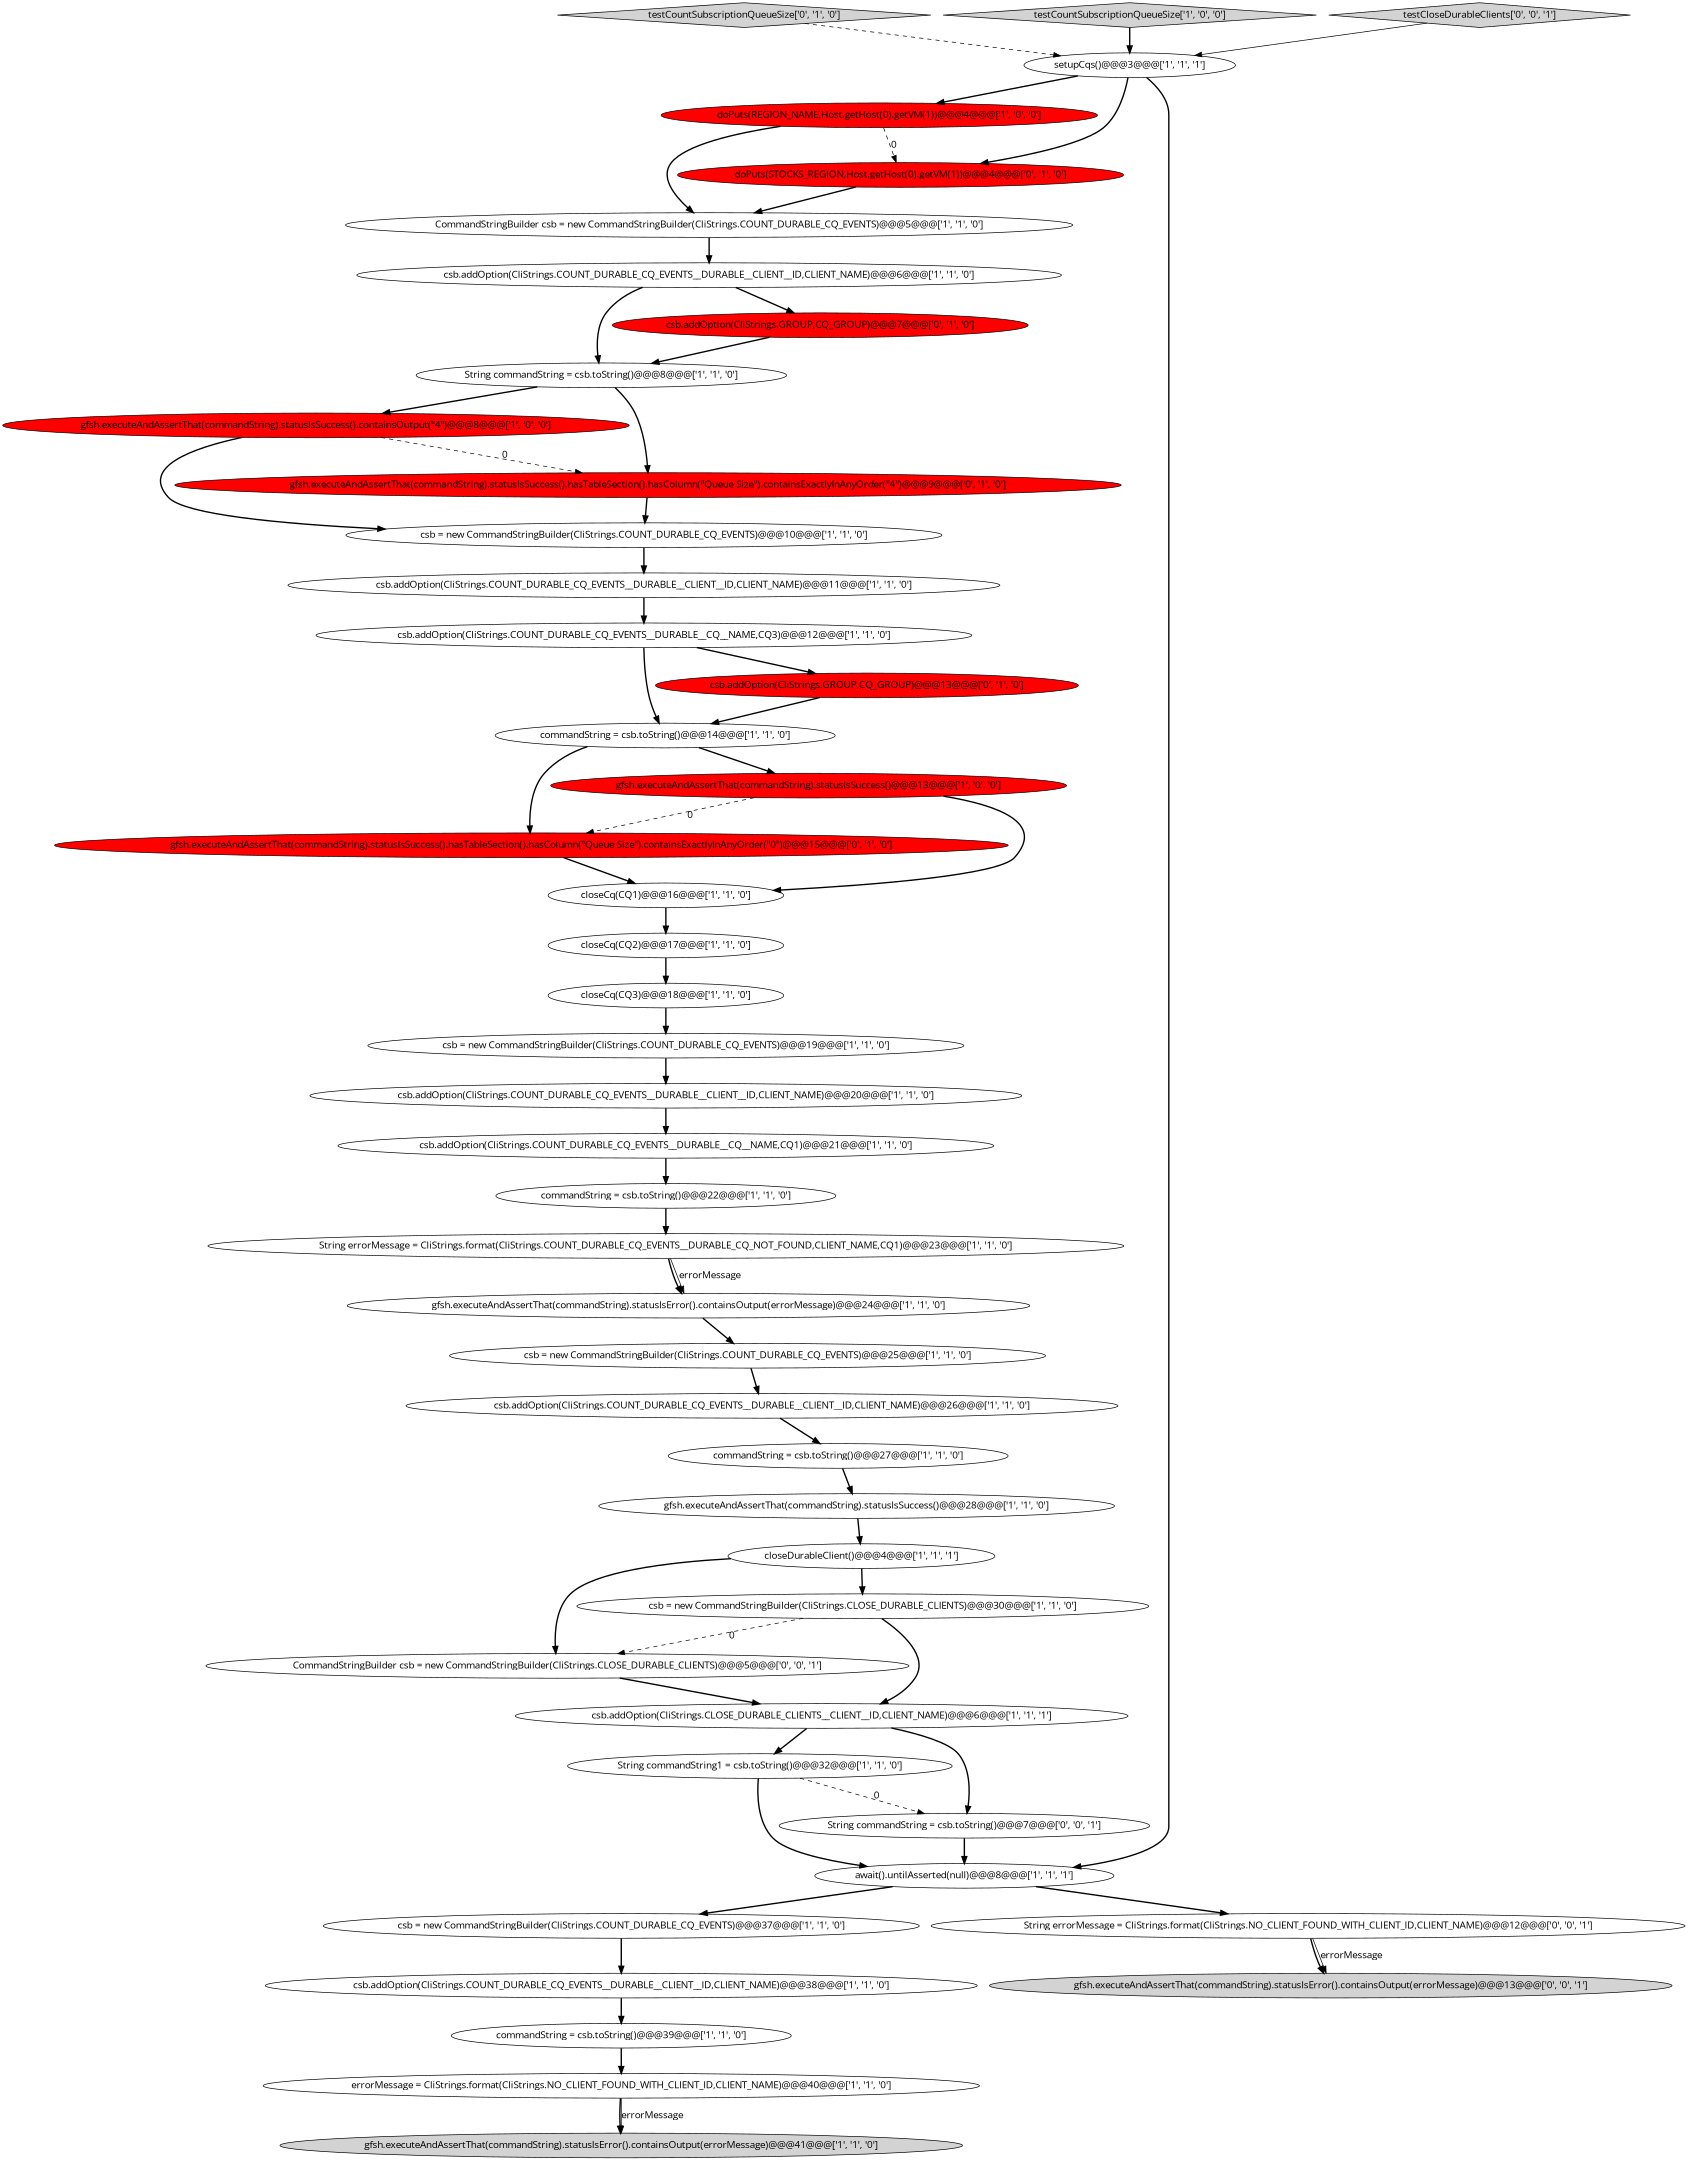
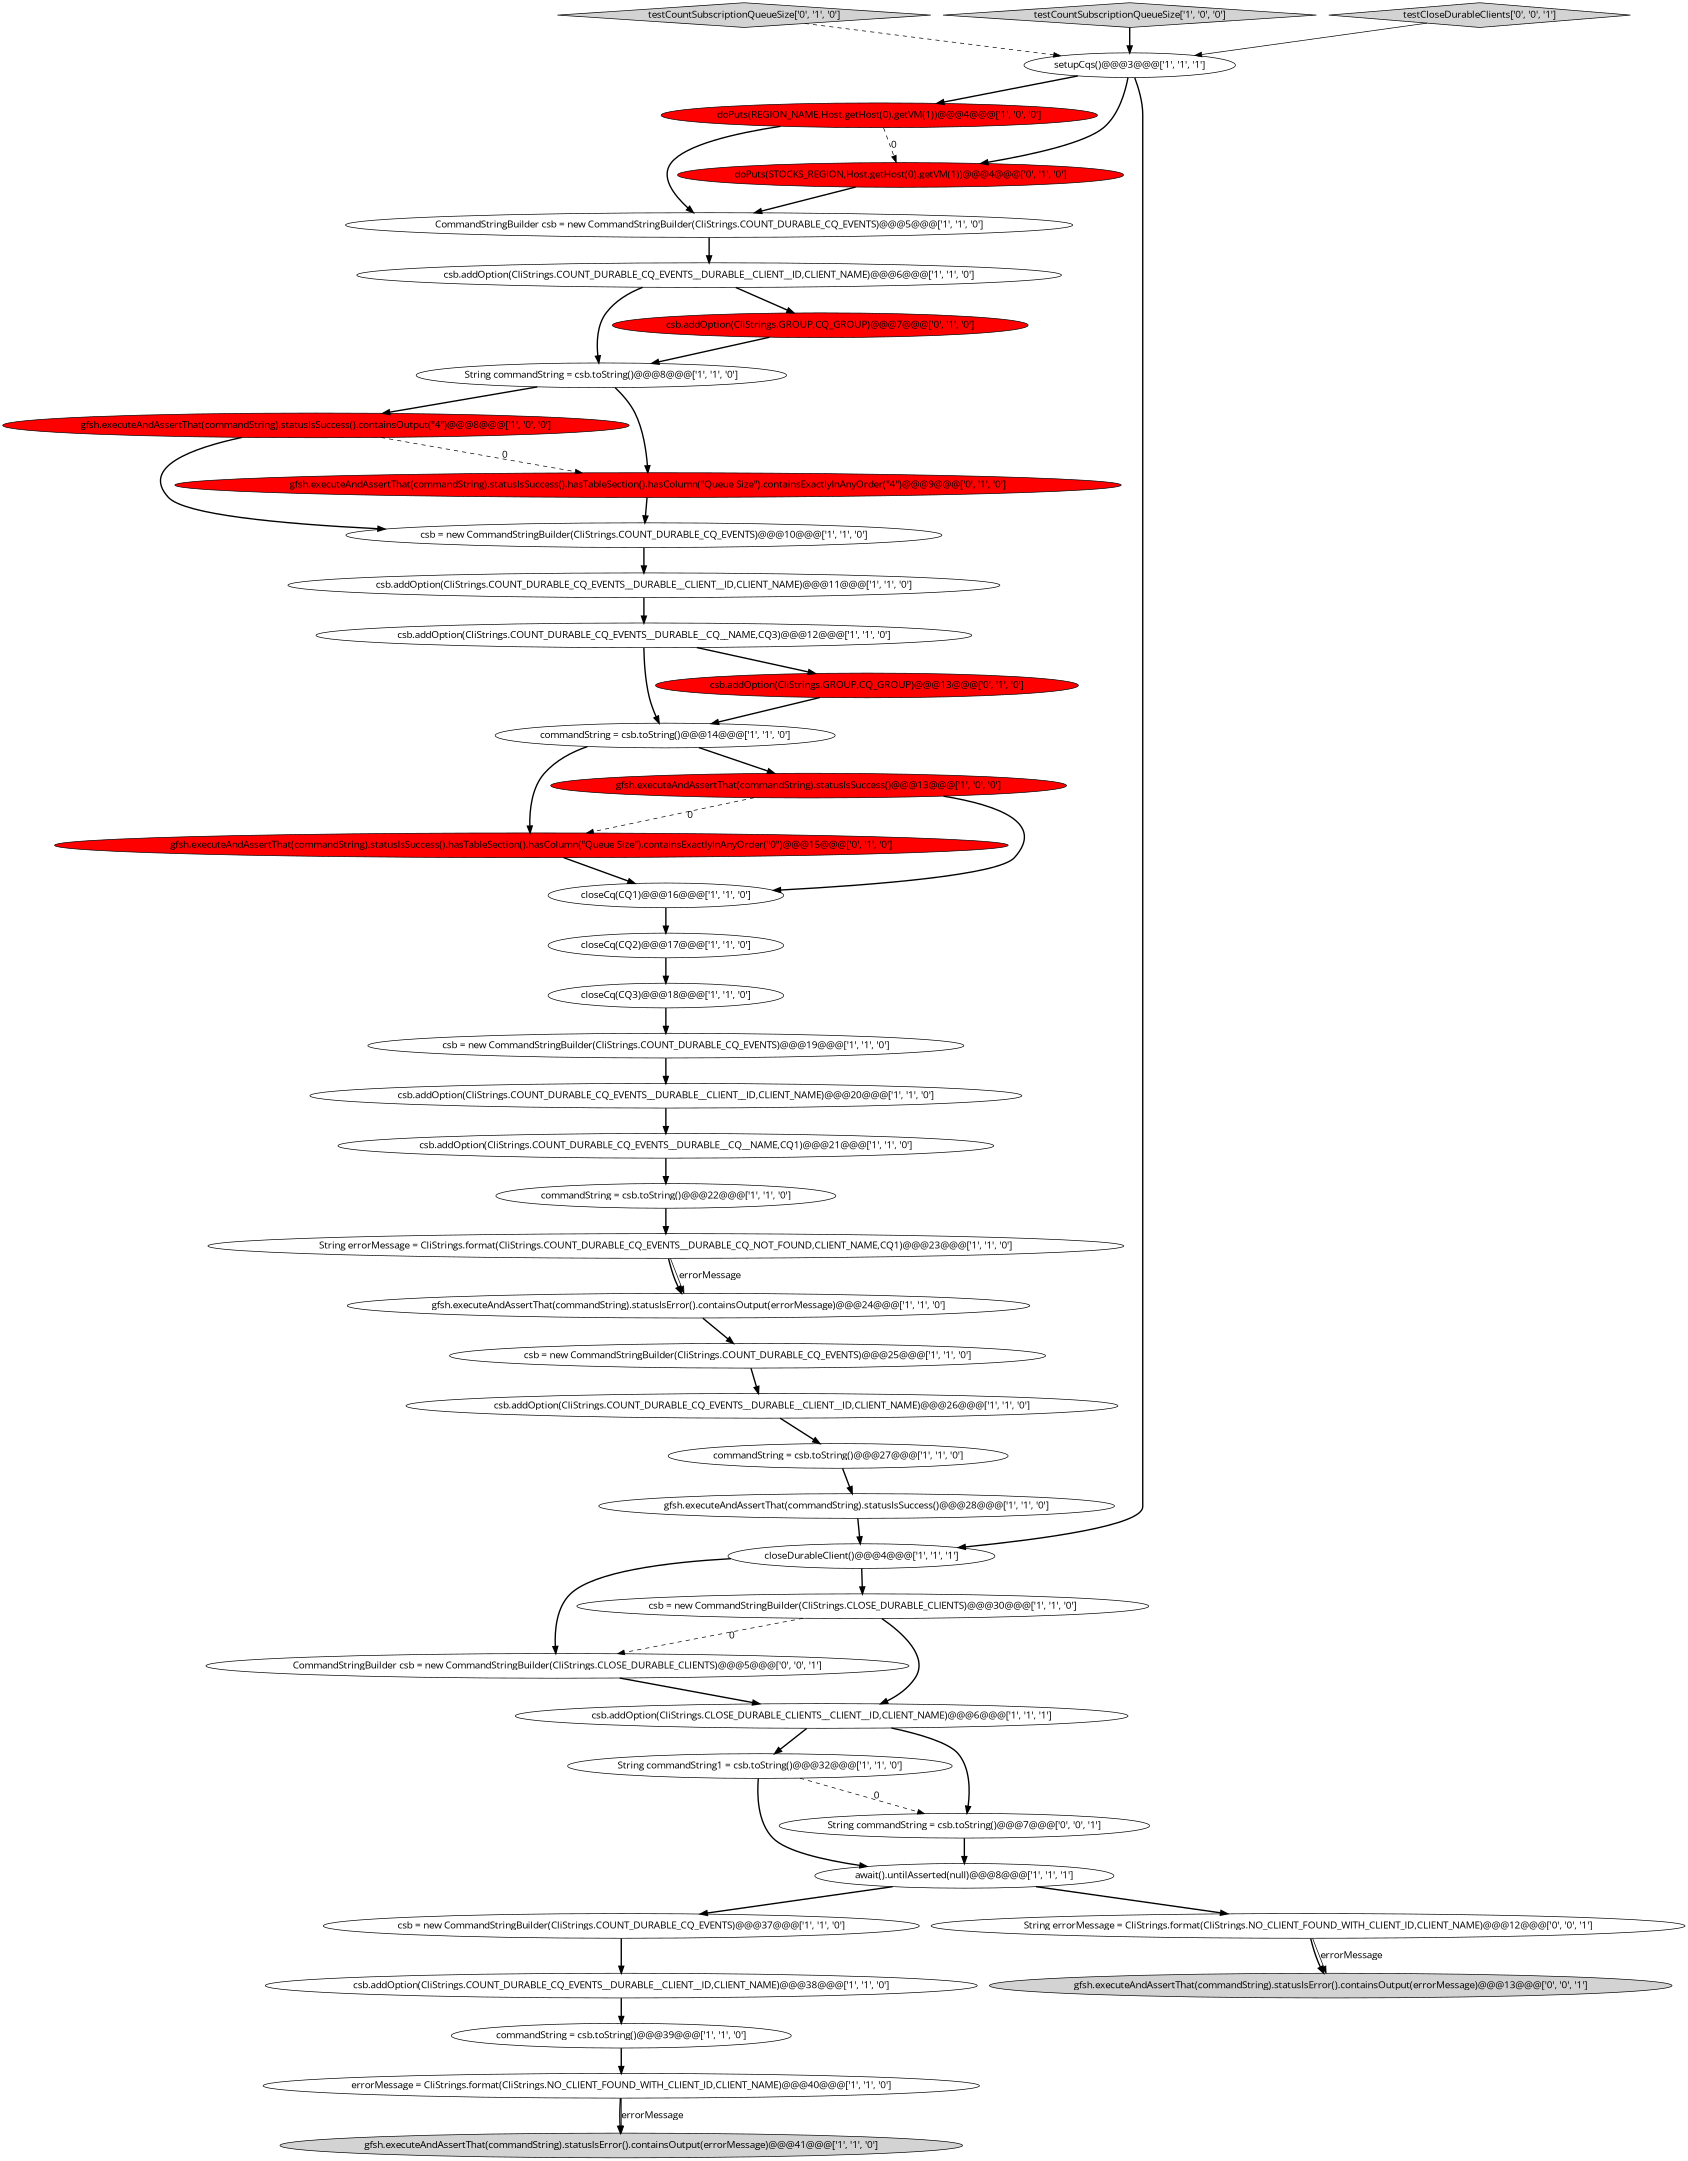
(1169, 999) -> (1143, 884)
